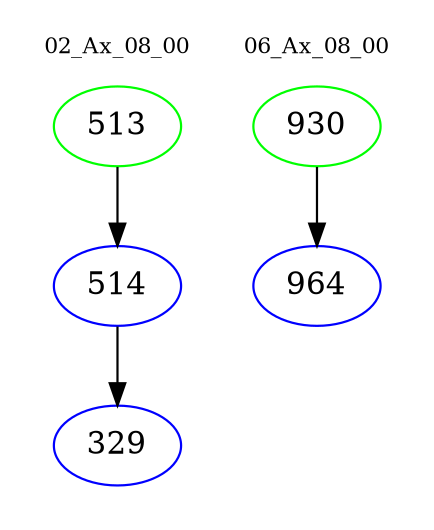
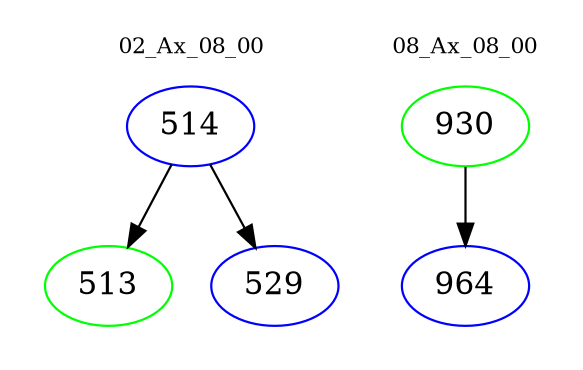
(317, 48) -> (466, 48)
(117, 195) -> (155, 196)
(117, 446) -> (275, 286)
